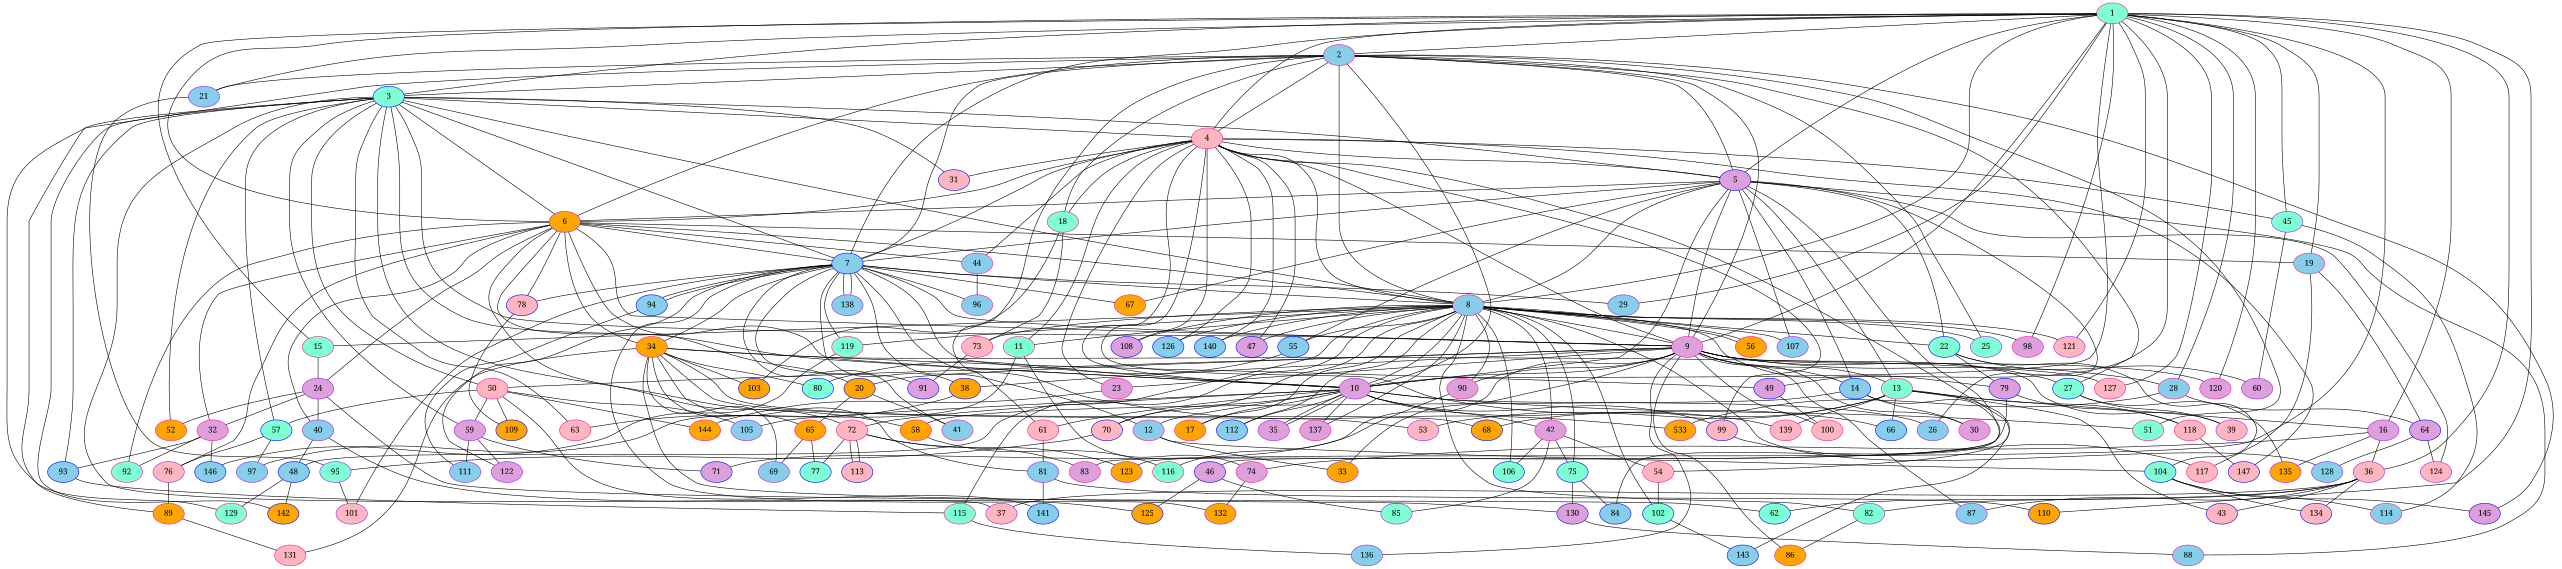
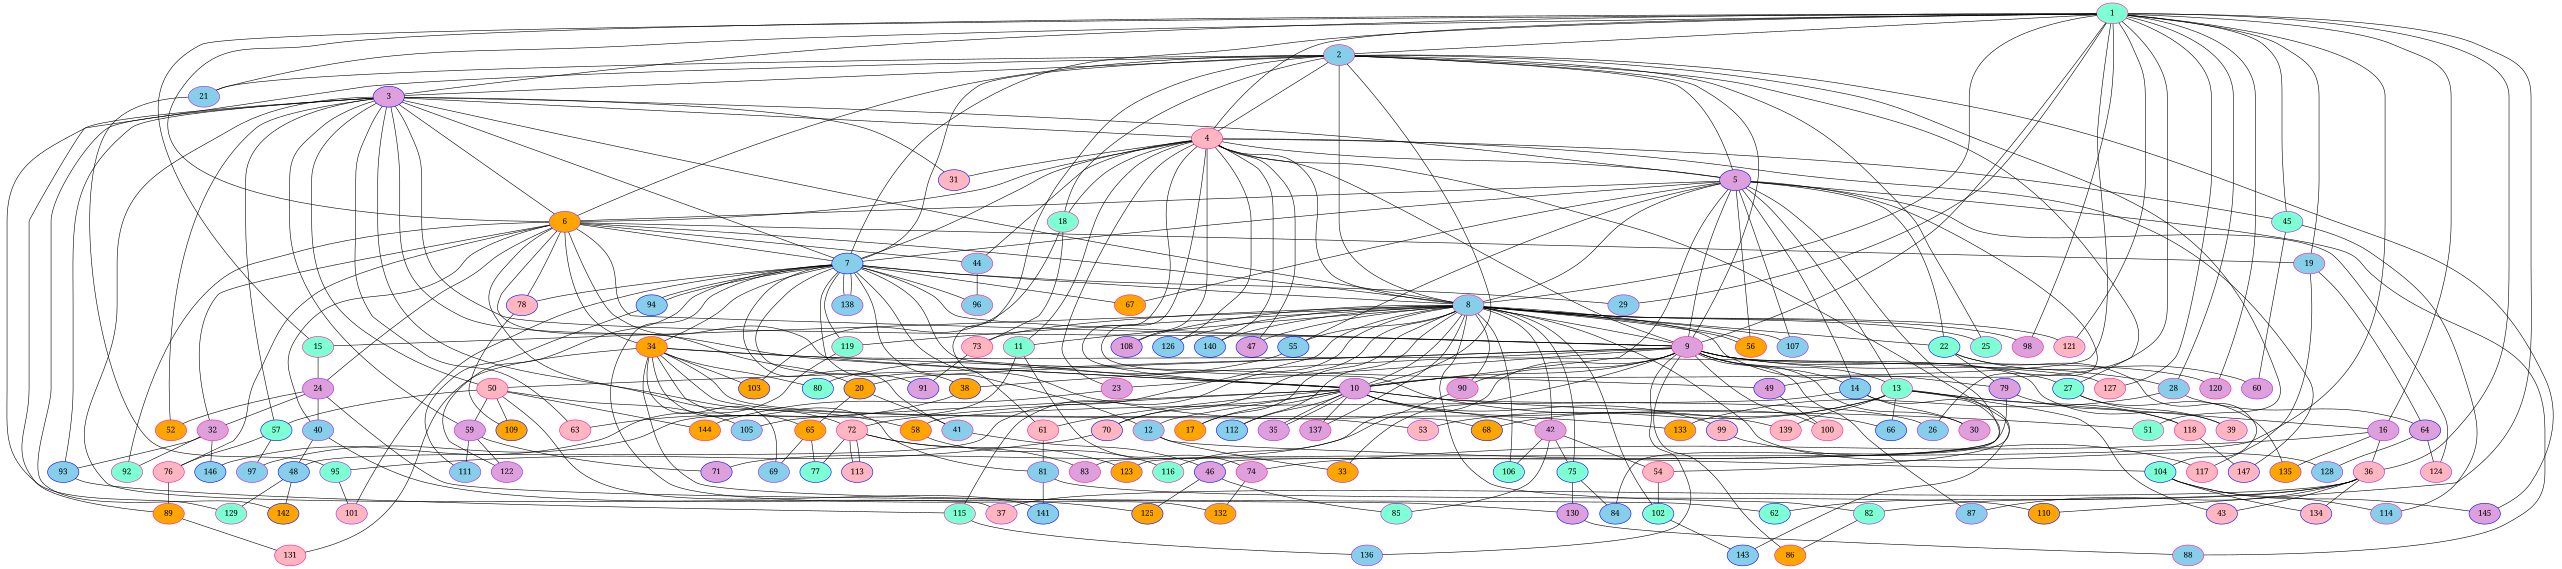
(1910, 68) -> (1743, 267)
(389, 97) -> (389, 97)
(1599, 230) -> none
(1680, 430) -> (1680, 430)
none -> (1086, 446)
(169, 472) -> (169, 472)
